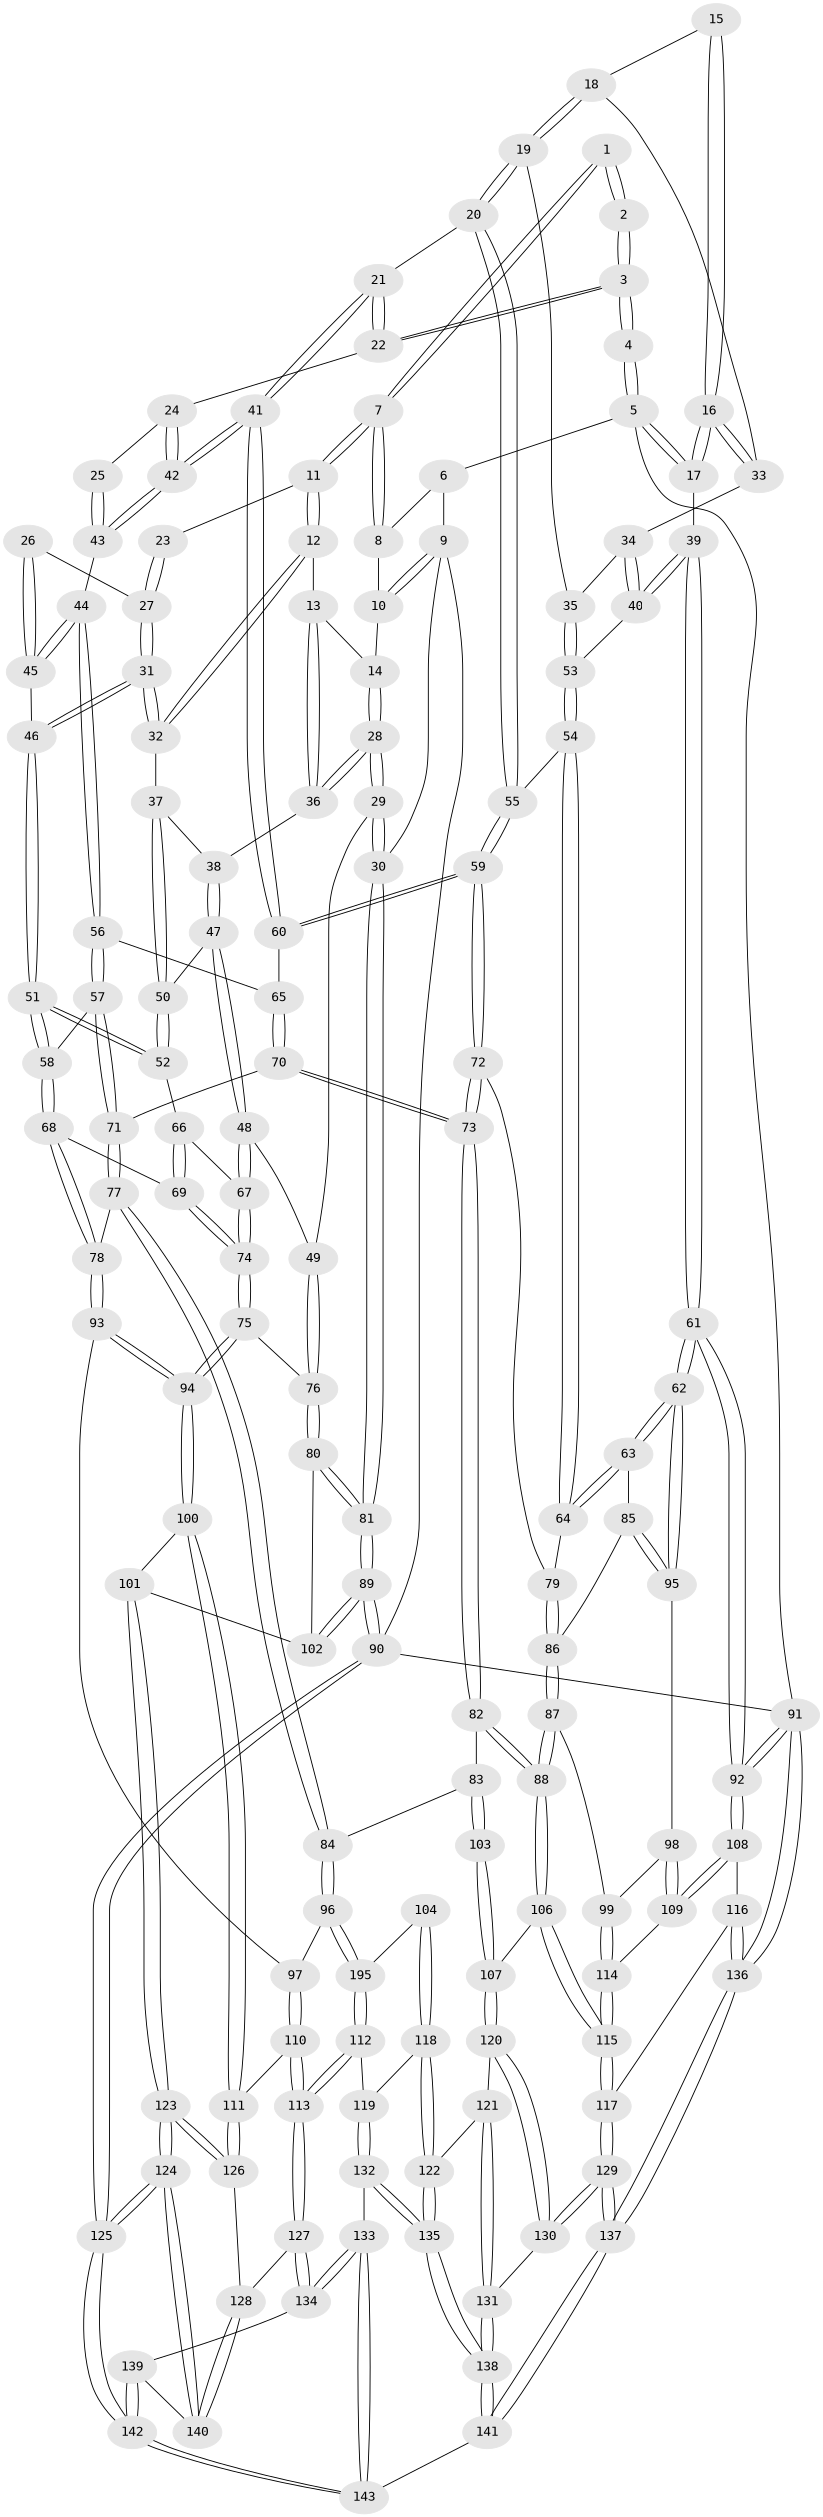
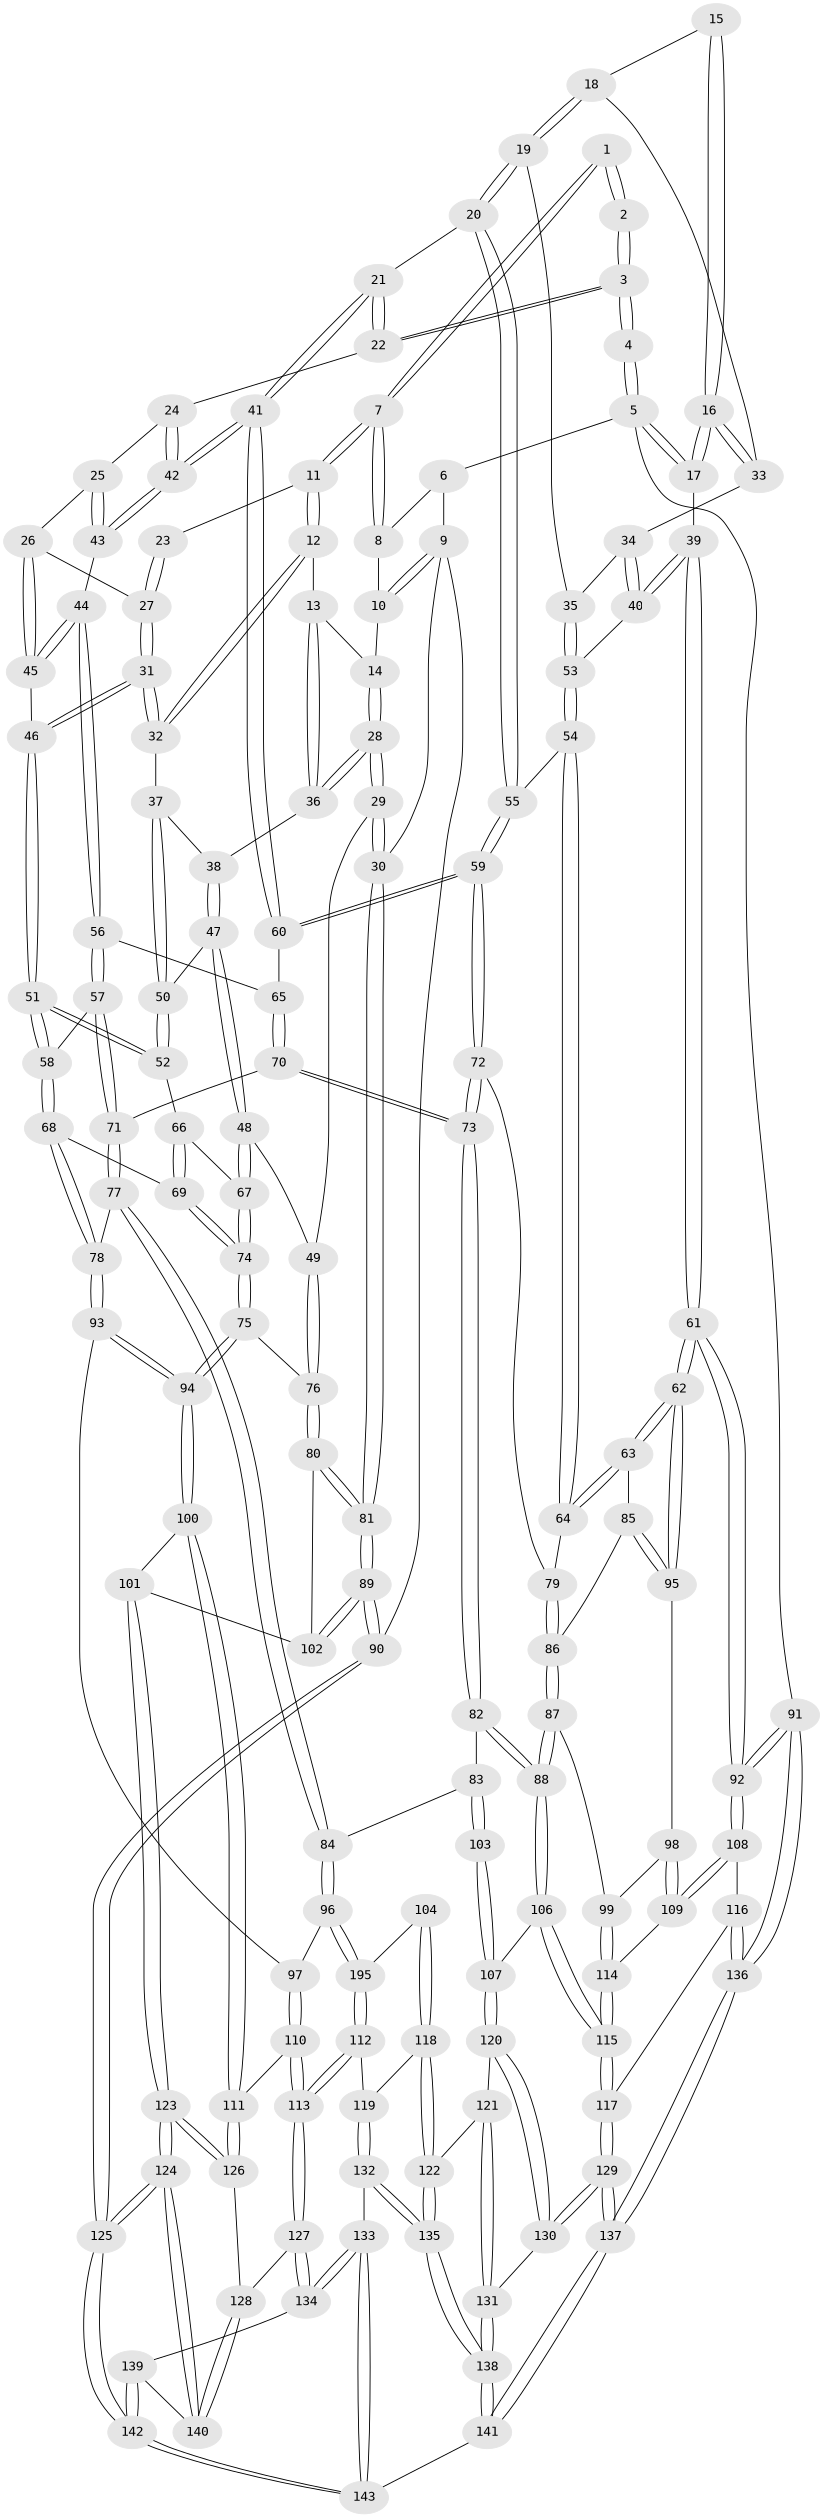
none -> (63, 509)
(586, 1683) -> none
